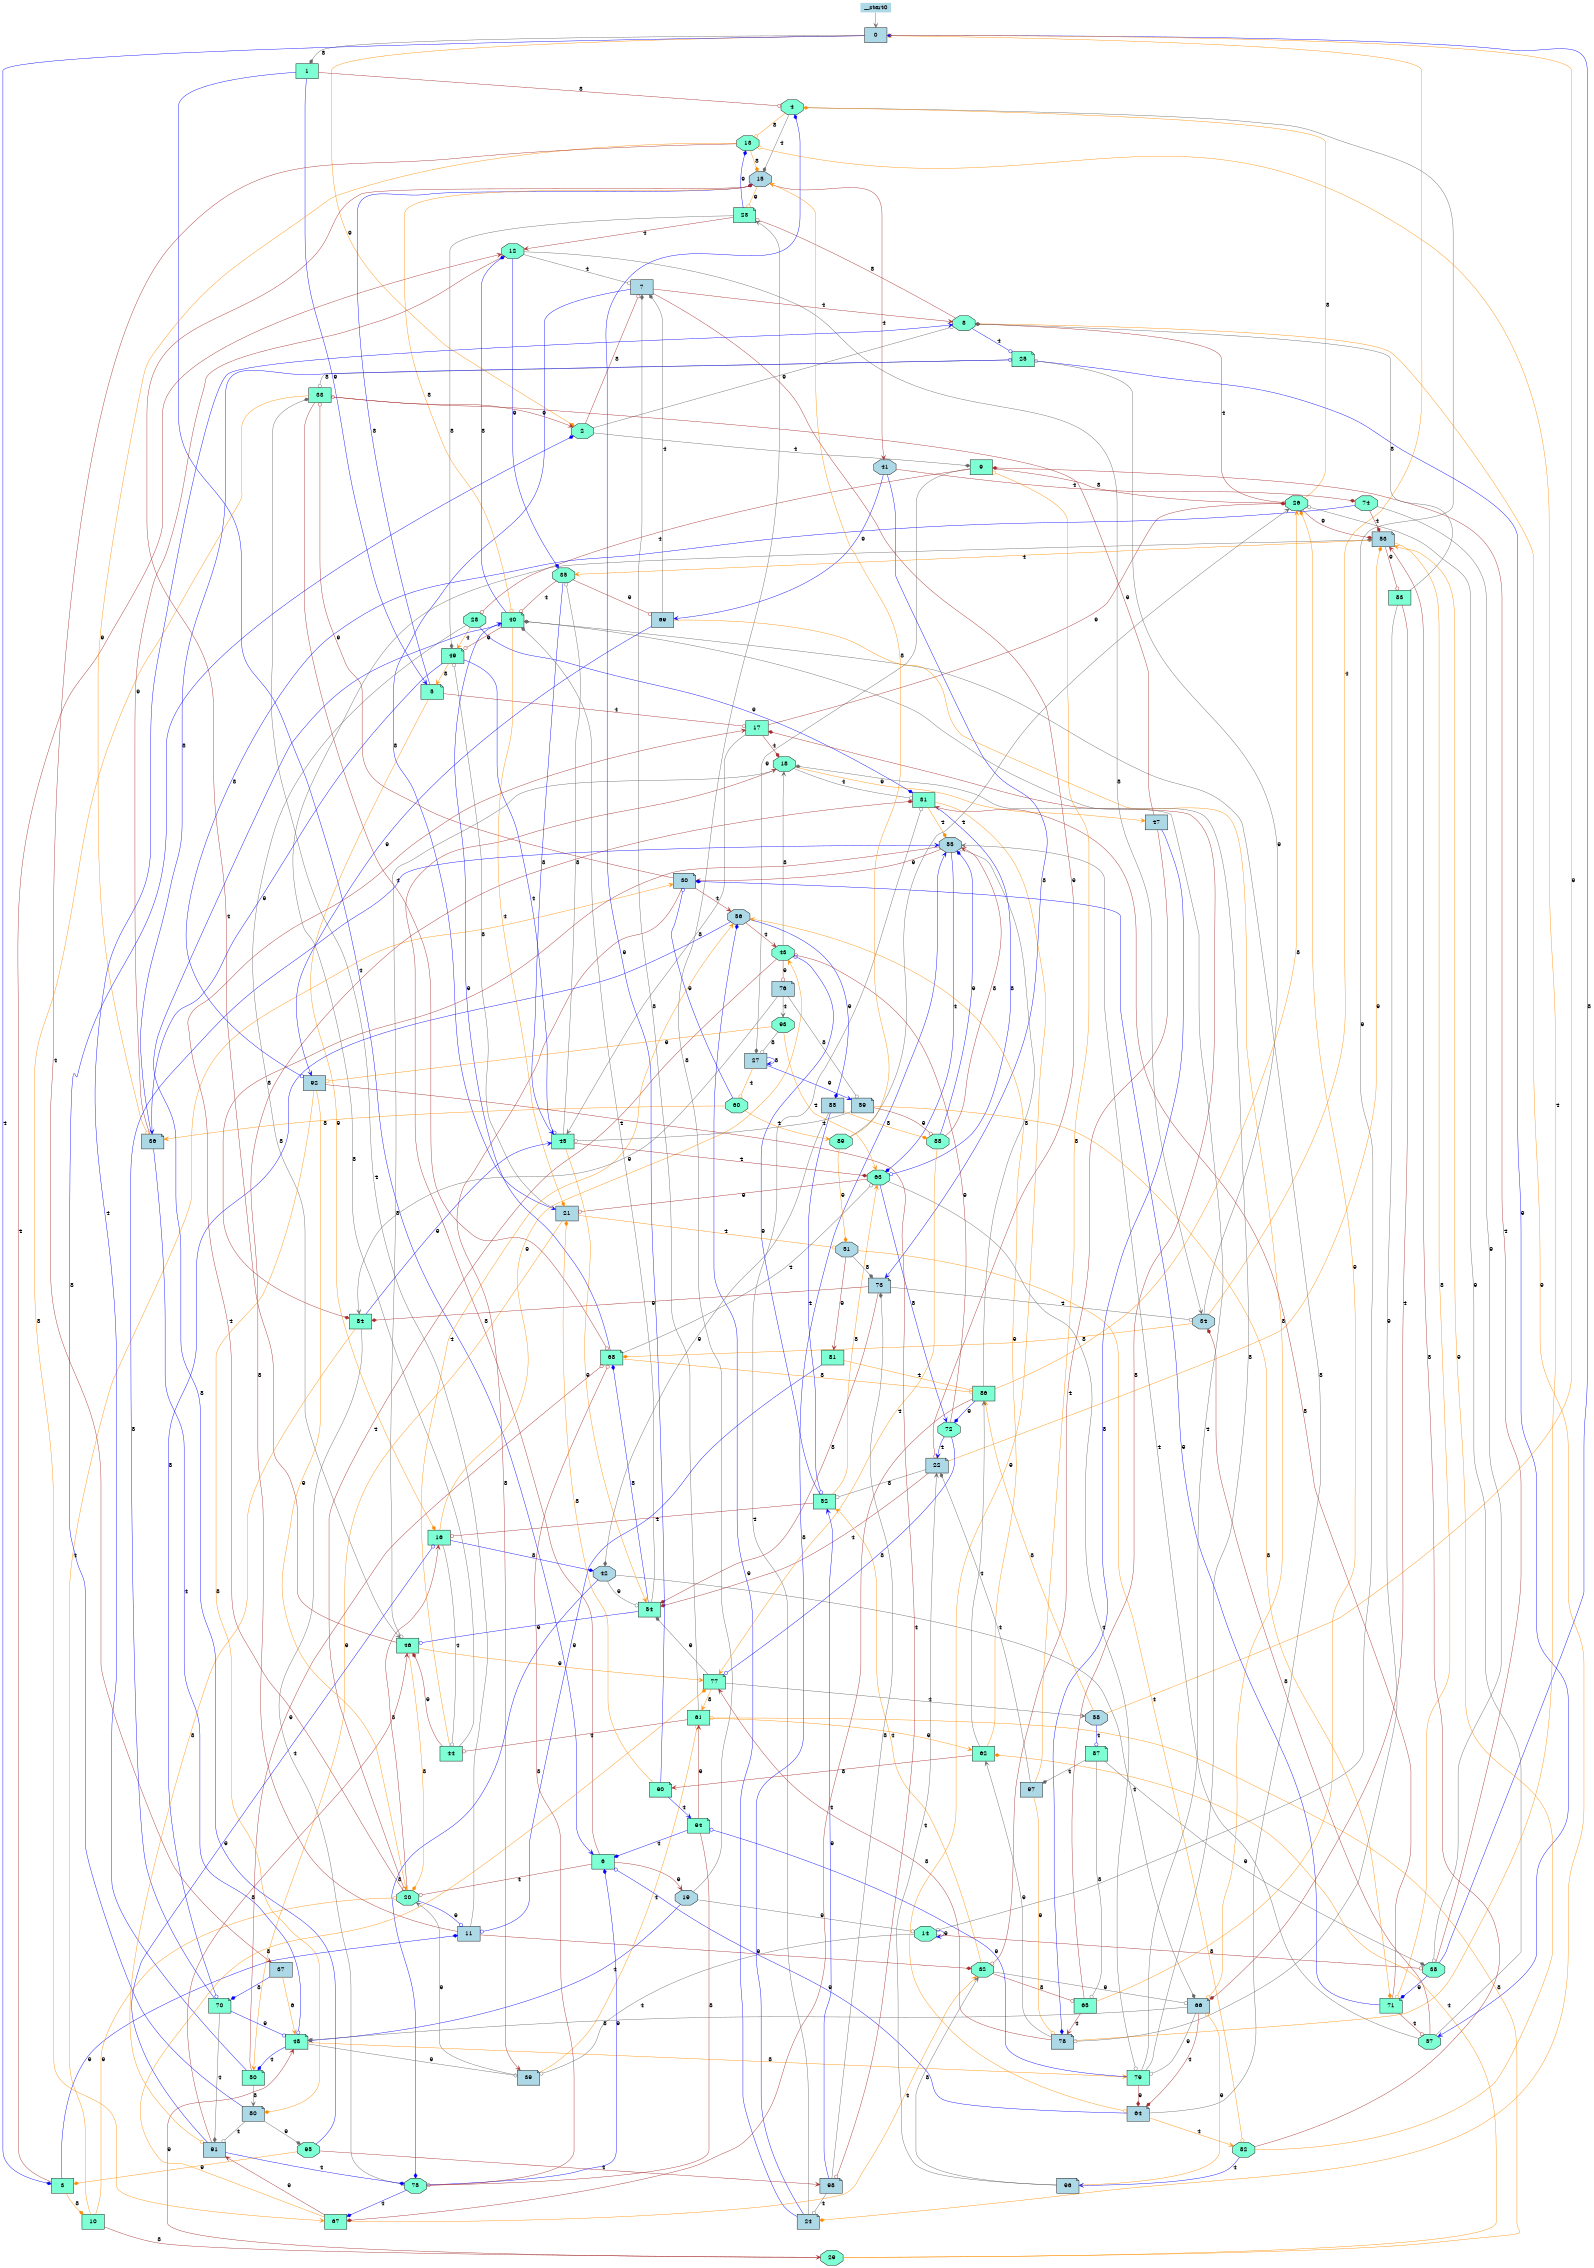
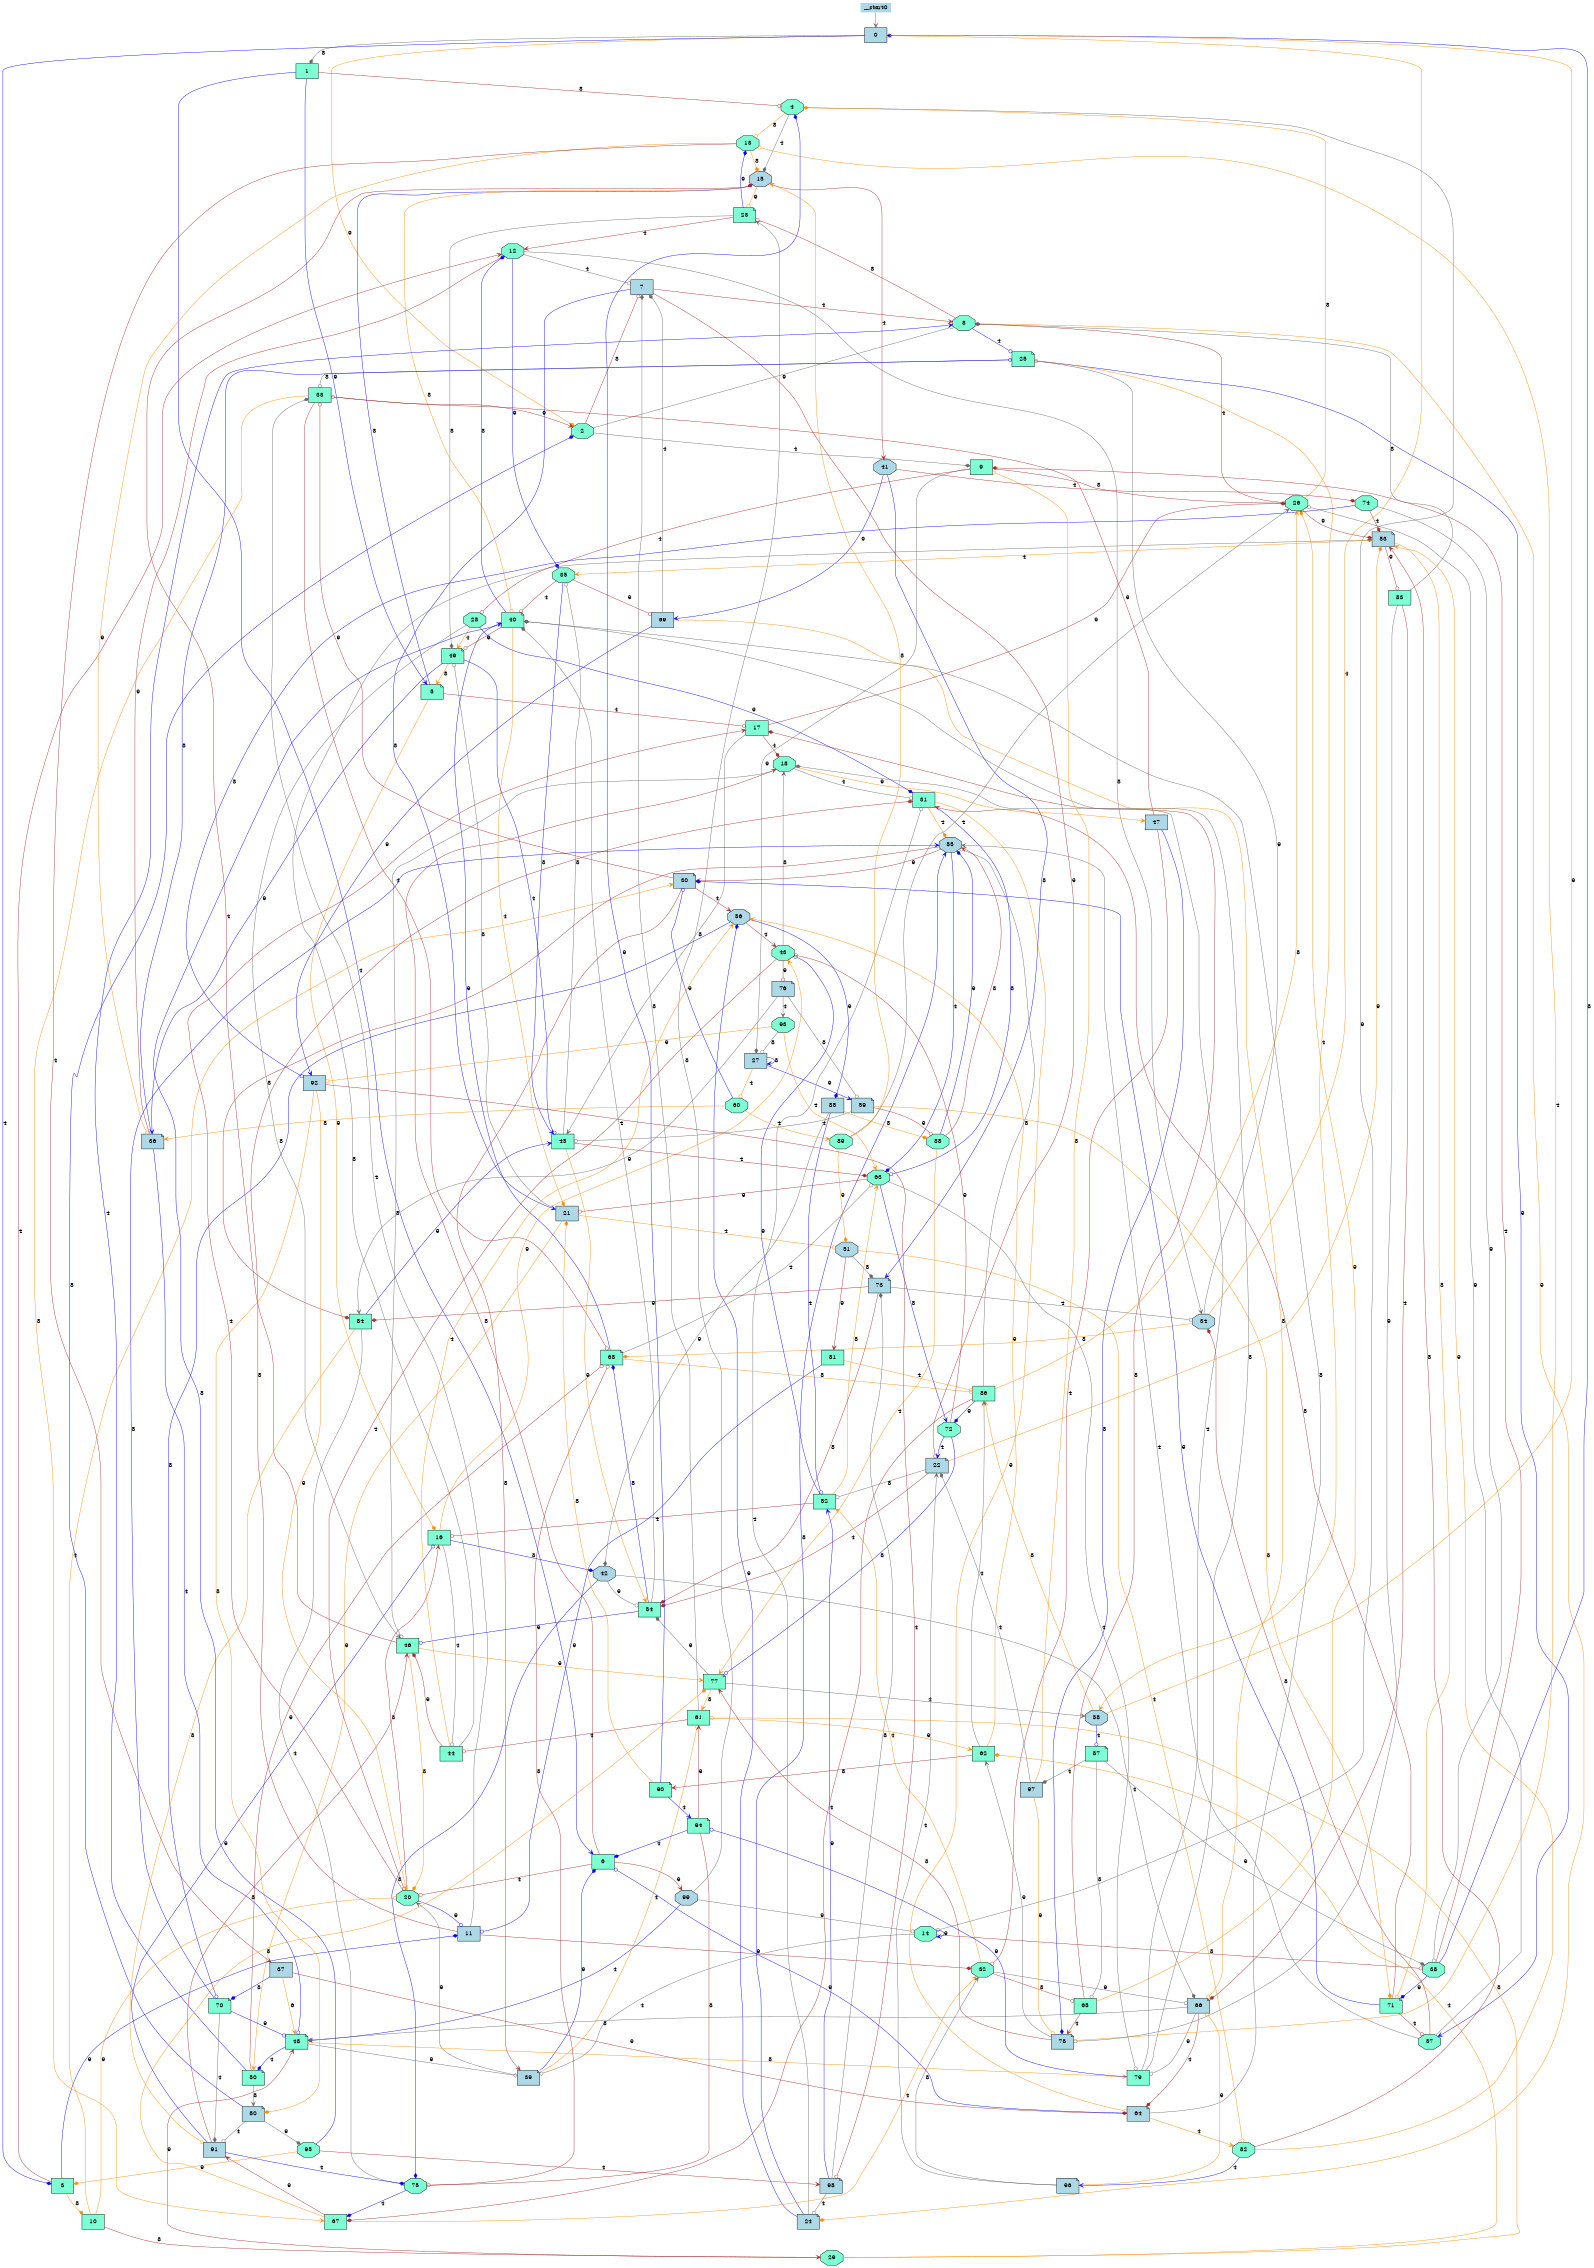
none -> (1326, 996)
(686, 1898) -> (686, 1898)
(1138, 2093) -> (704, 2064)
(616, 2112) -> (581, 1976)
